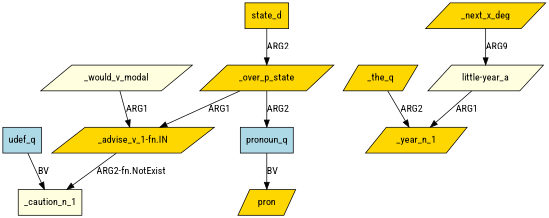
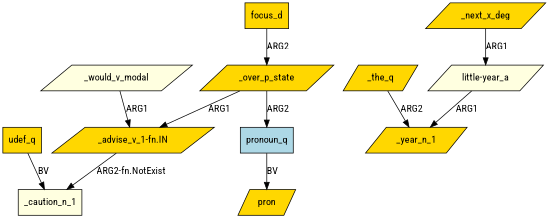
(267, 16) -> (267, 16)
(497, 47) -> (497, 47)
(22, 140) -> (22, 140)
